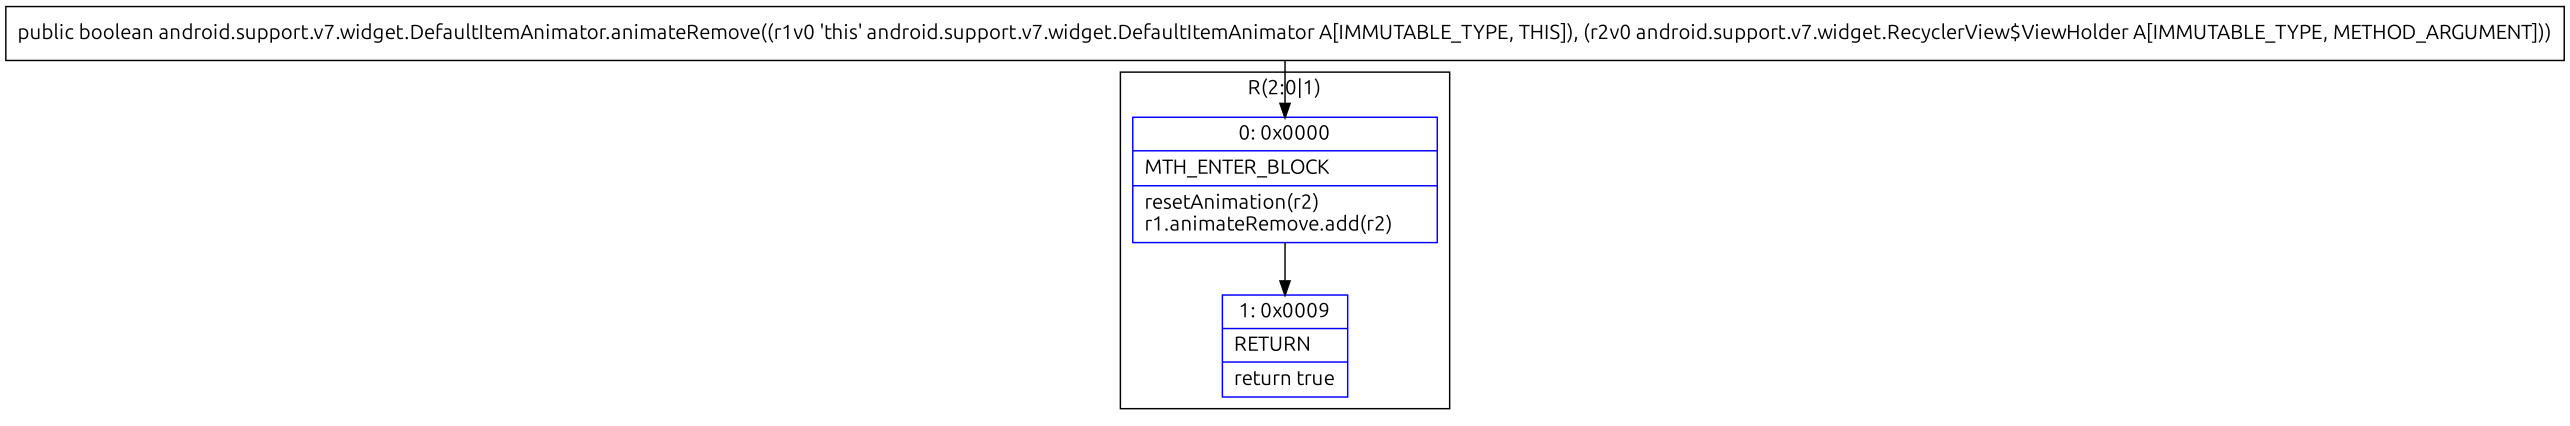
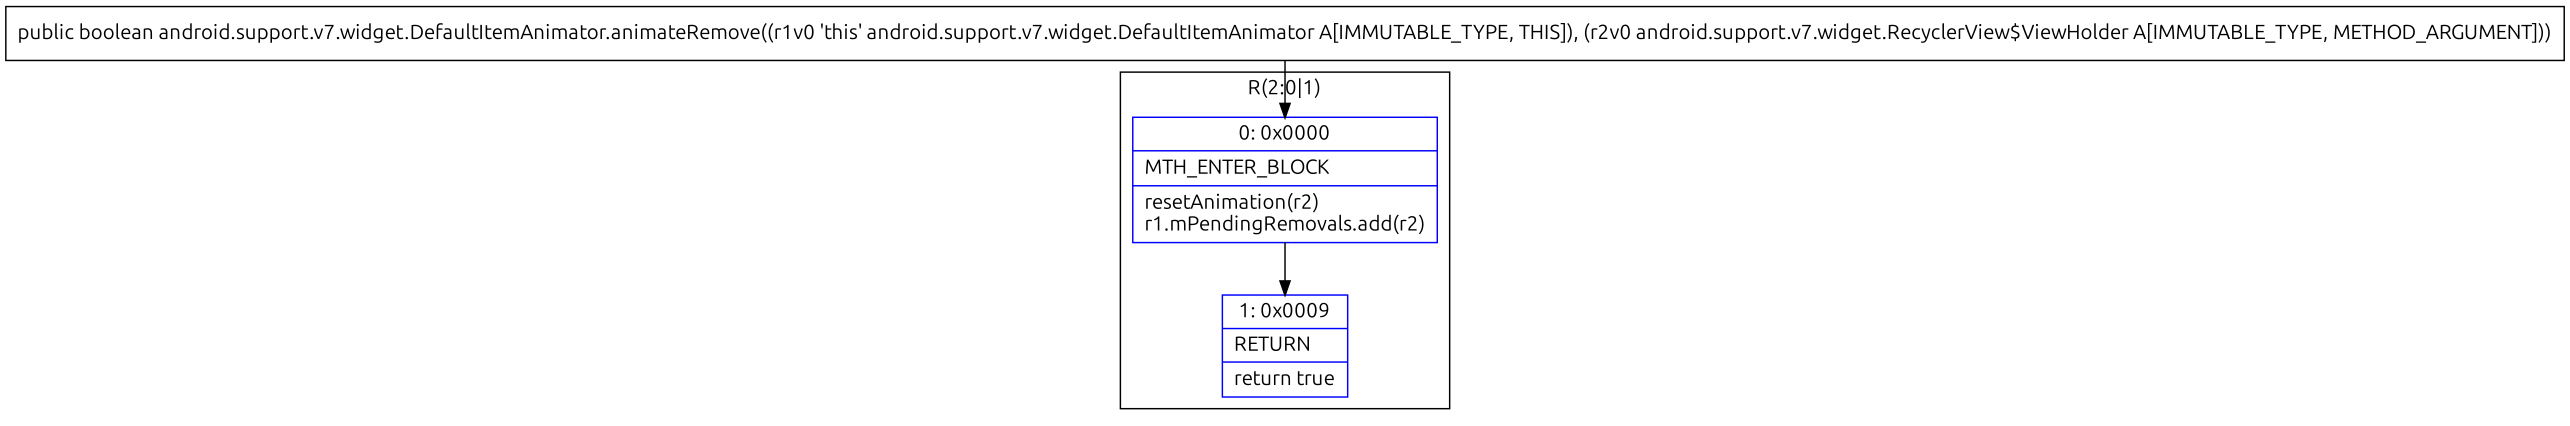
(1269, 224) -> (1285, 224)
